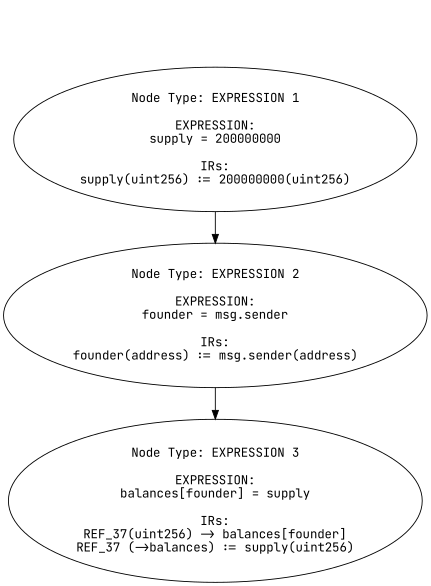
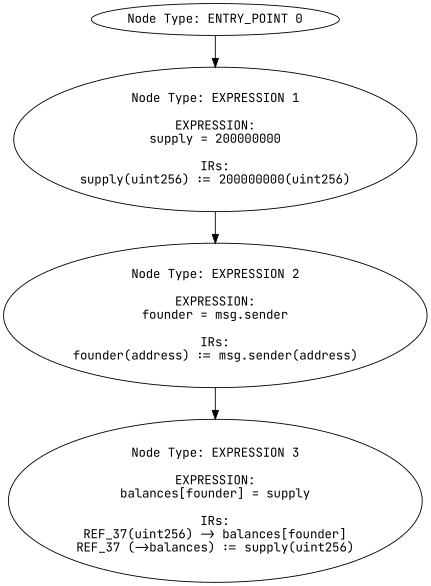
none -> (215, 19)
